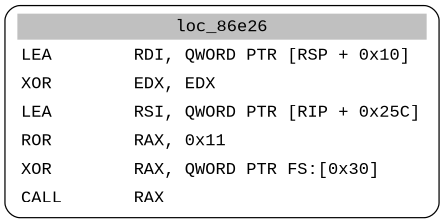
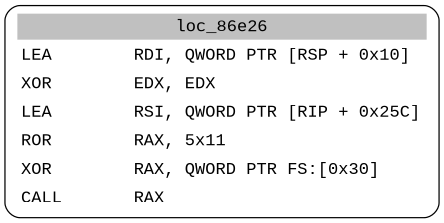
(124, 140) -> (124, 140)
